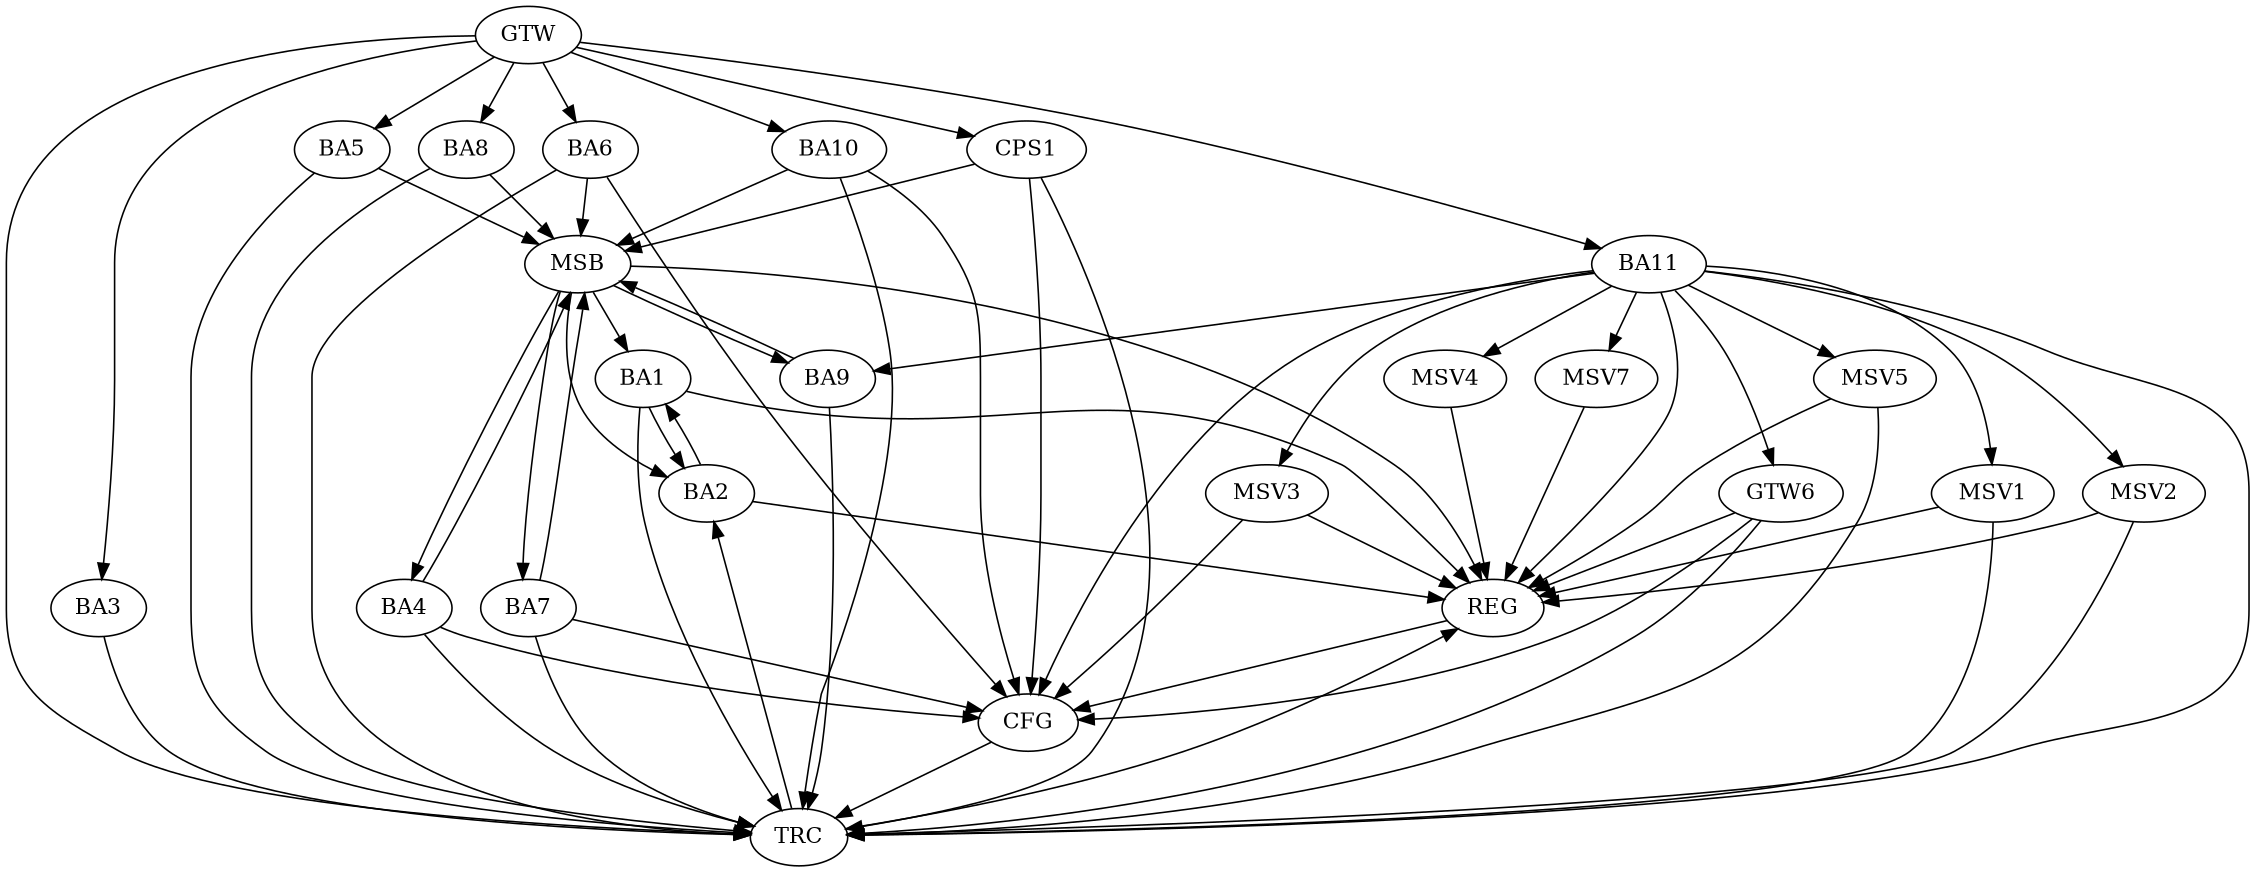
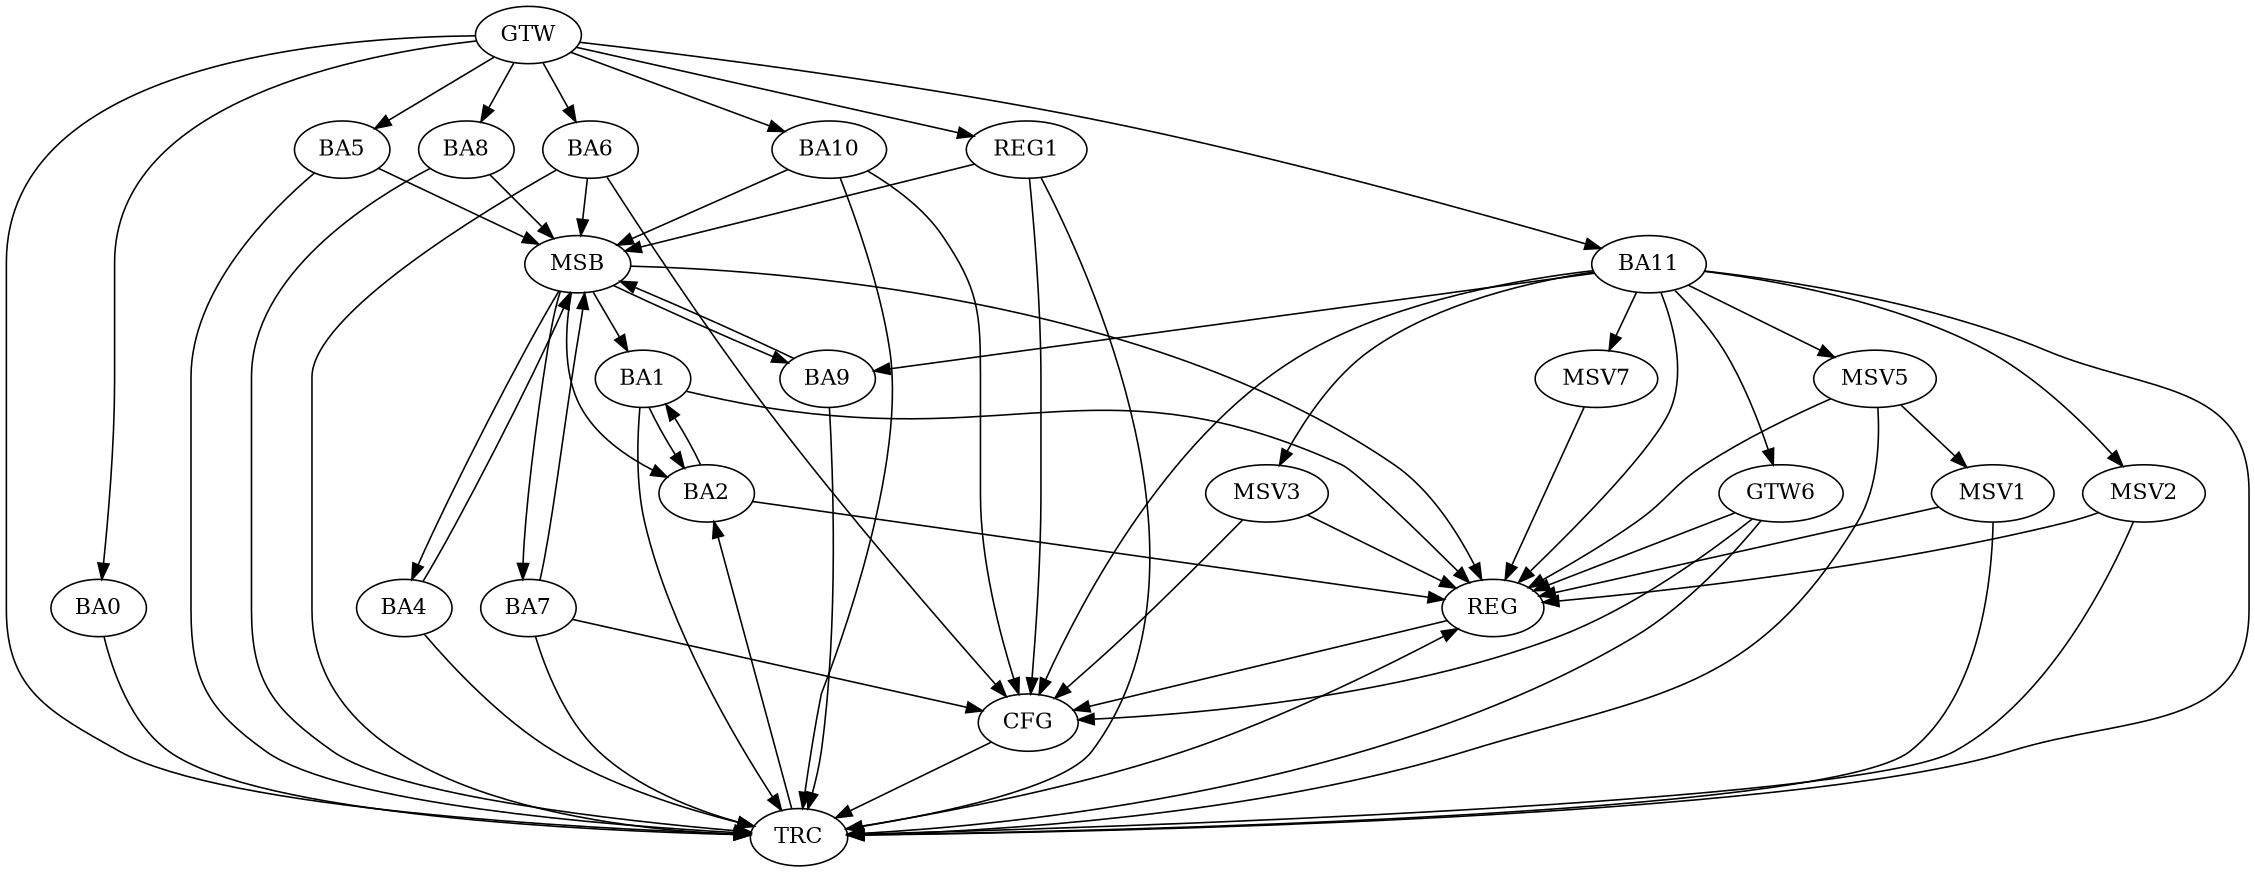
(1027, 150) -> (1027, 150)
(1940, 342) -> (1928, 431)
(1445, 379) -> none
(99, 608) -> (99, 608)
(686, 684) -> none
